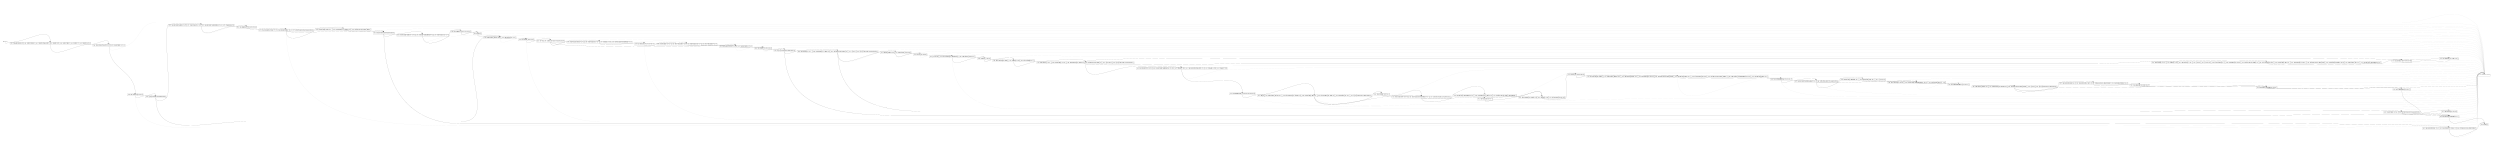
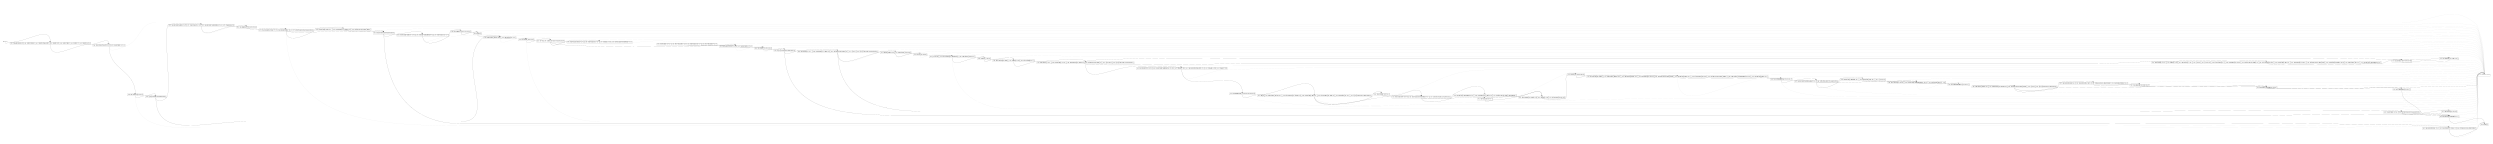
(644, 44) -> none
